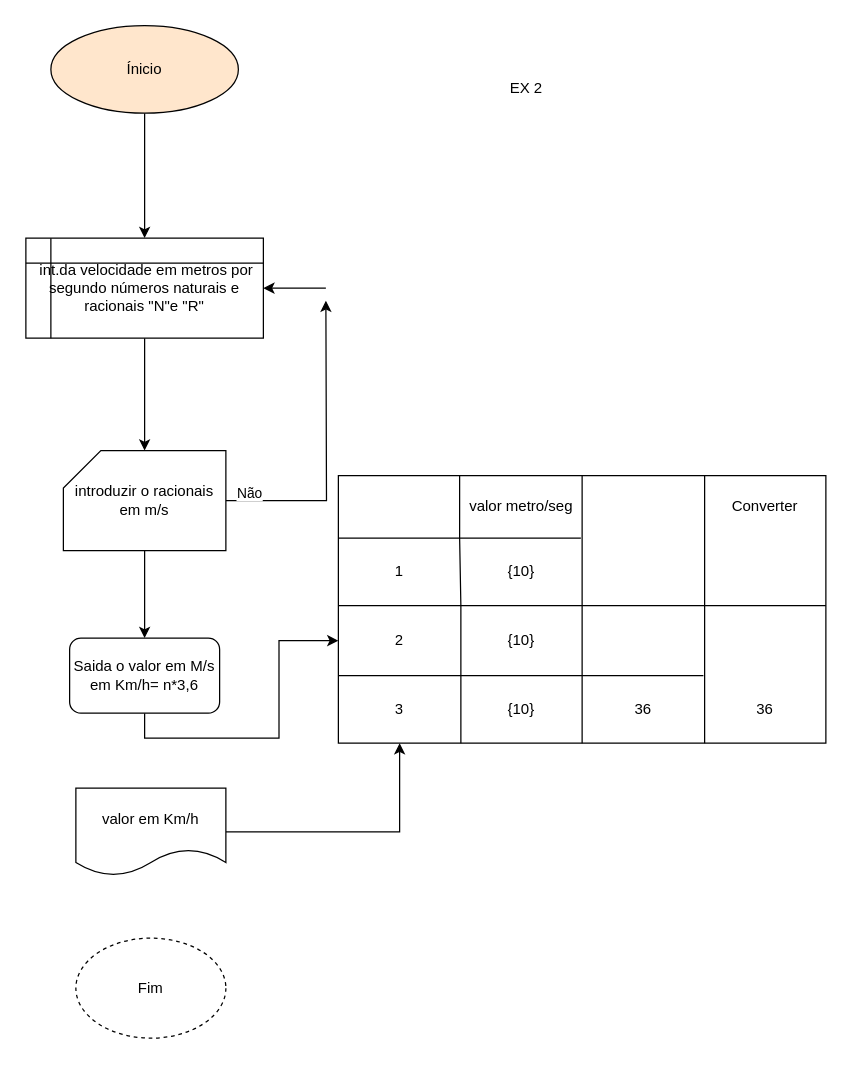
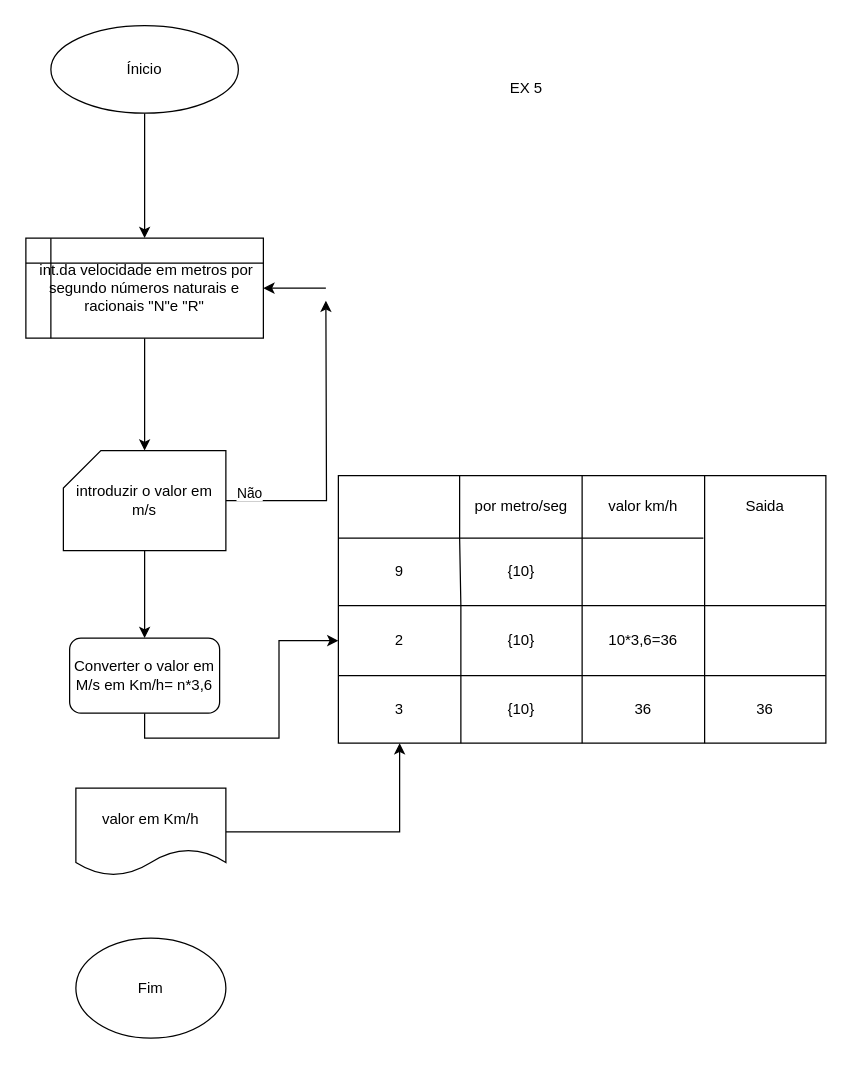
(144, 69) -> (144, 69)
(526, 88) -> (526, 88)
(144, 501) -> (144, 501)
(521, 507) -> (521, 507)
none -> (643, 507)
(765, 507) -> (765, 507)
(399, 572) -> (399, 572)
none -> (643, 641)
(144, 676) -> (144, 676)
(151, 988) -> (151, 988)
